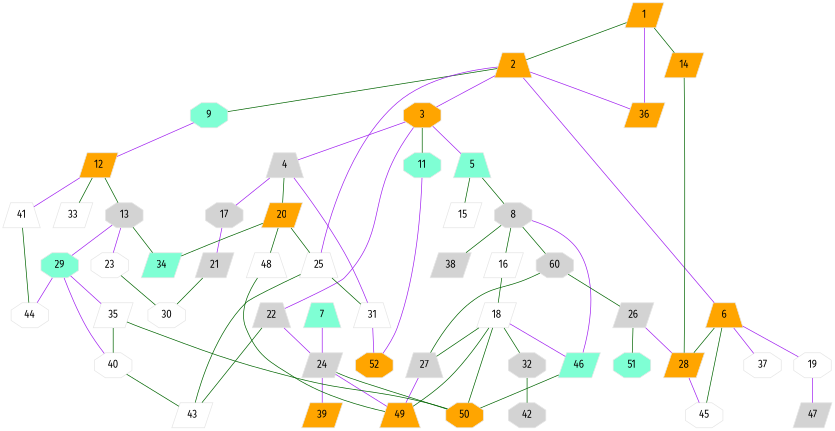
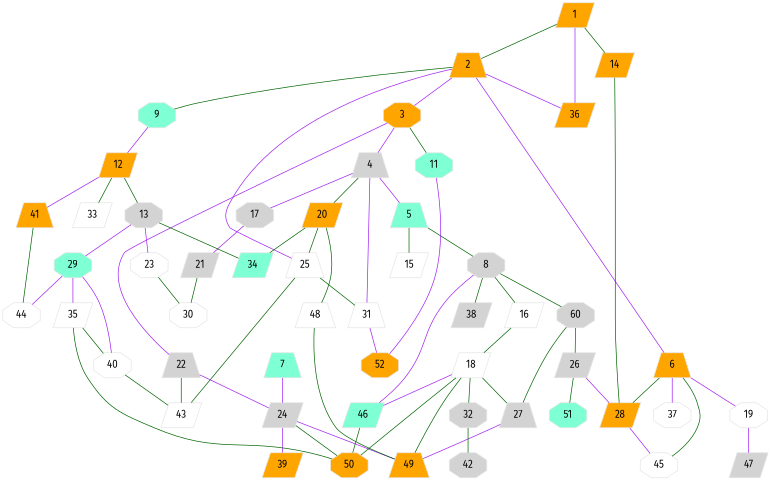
(447, 140) -> (390, 190)
(22, 215) -> (35, 215)
